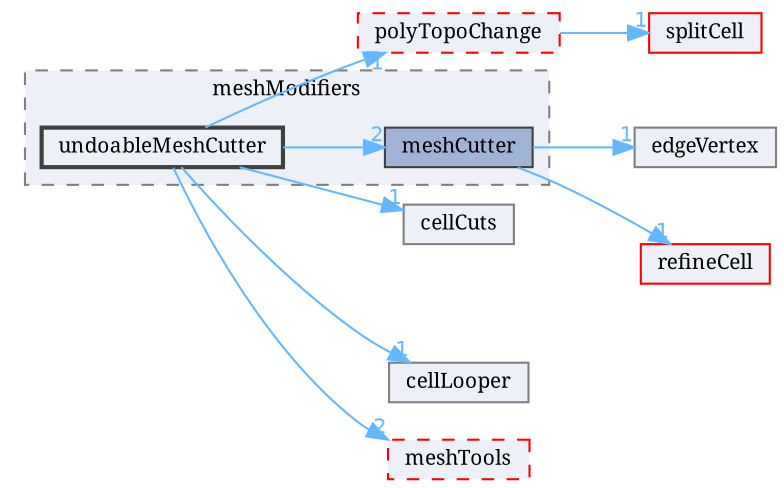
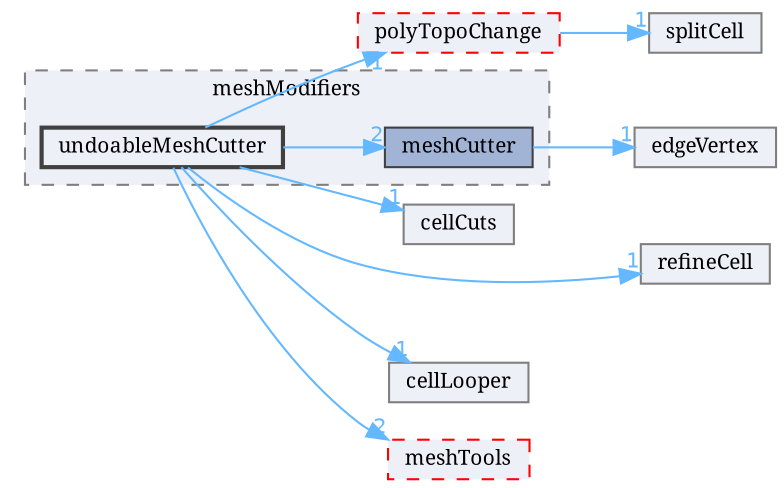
(705, 33) -> (705, 33)
(586, 198) -> (391, 272)
(705, 264) -> (705, 264)
